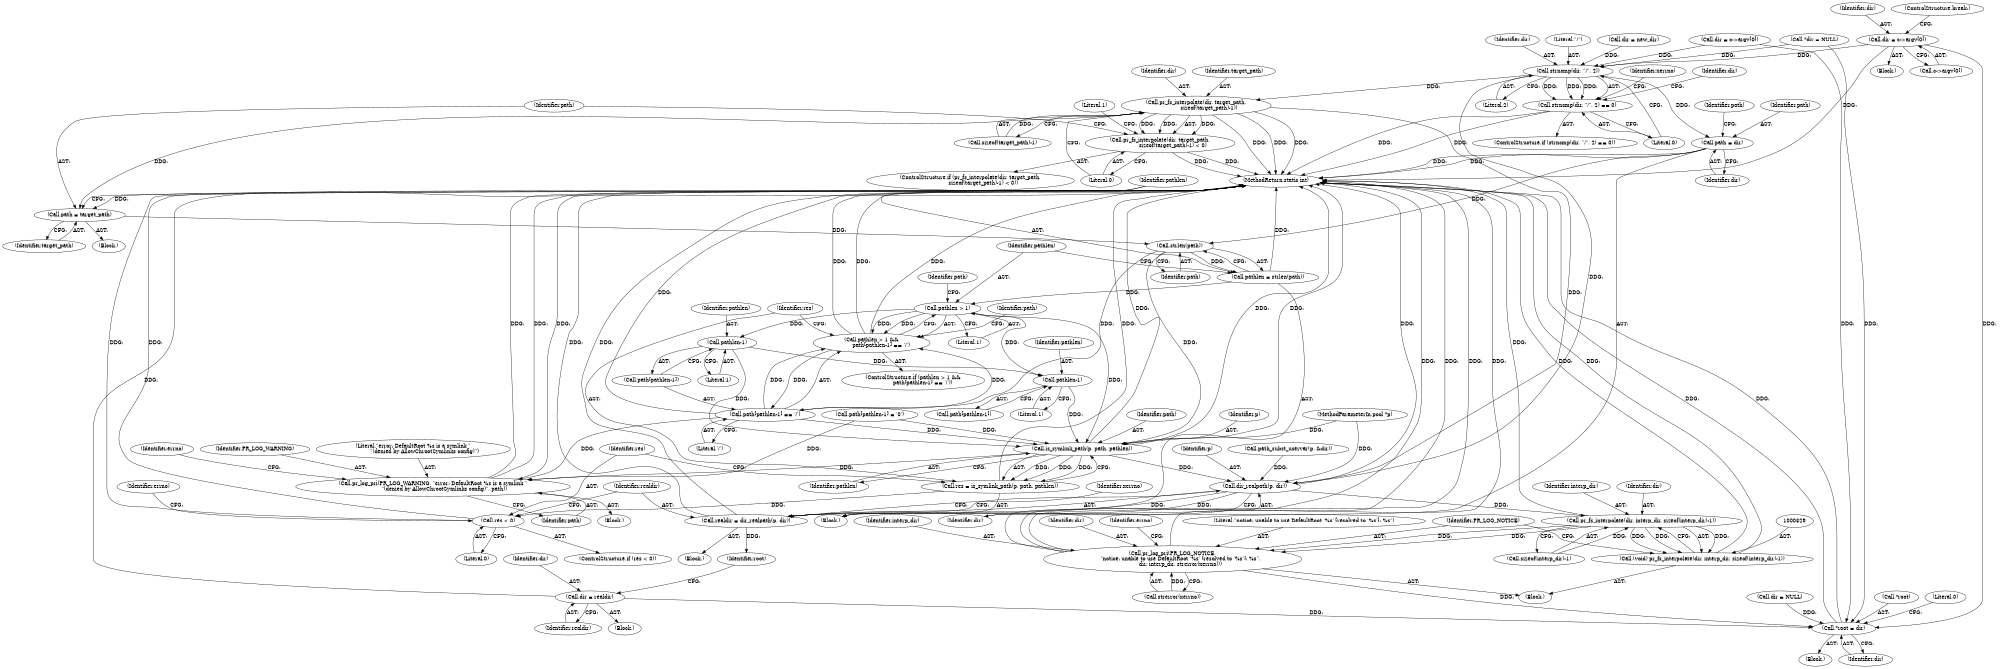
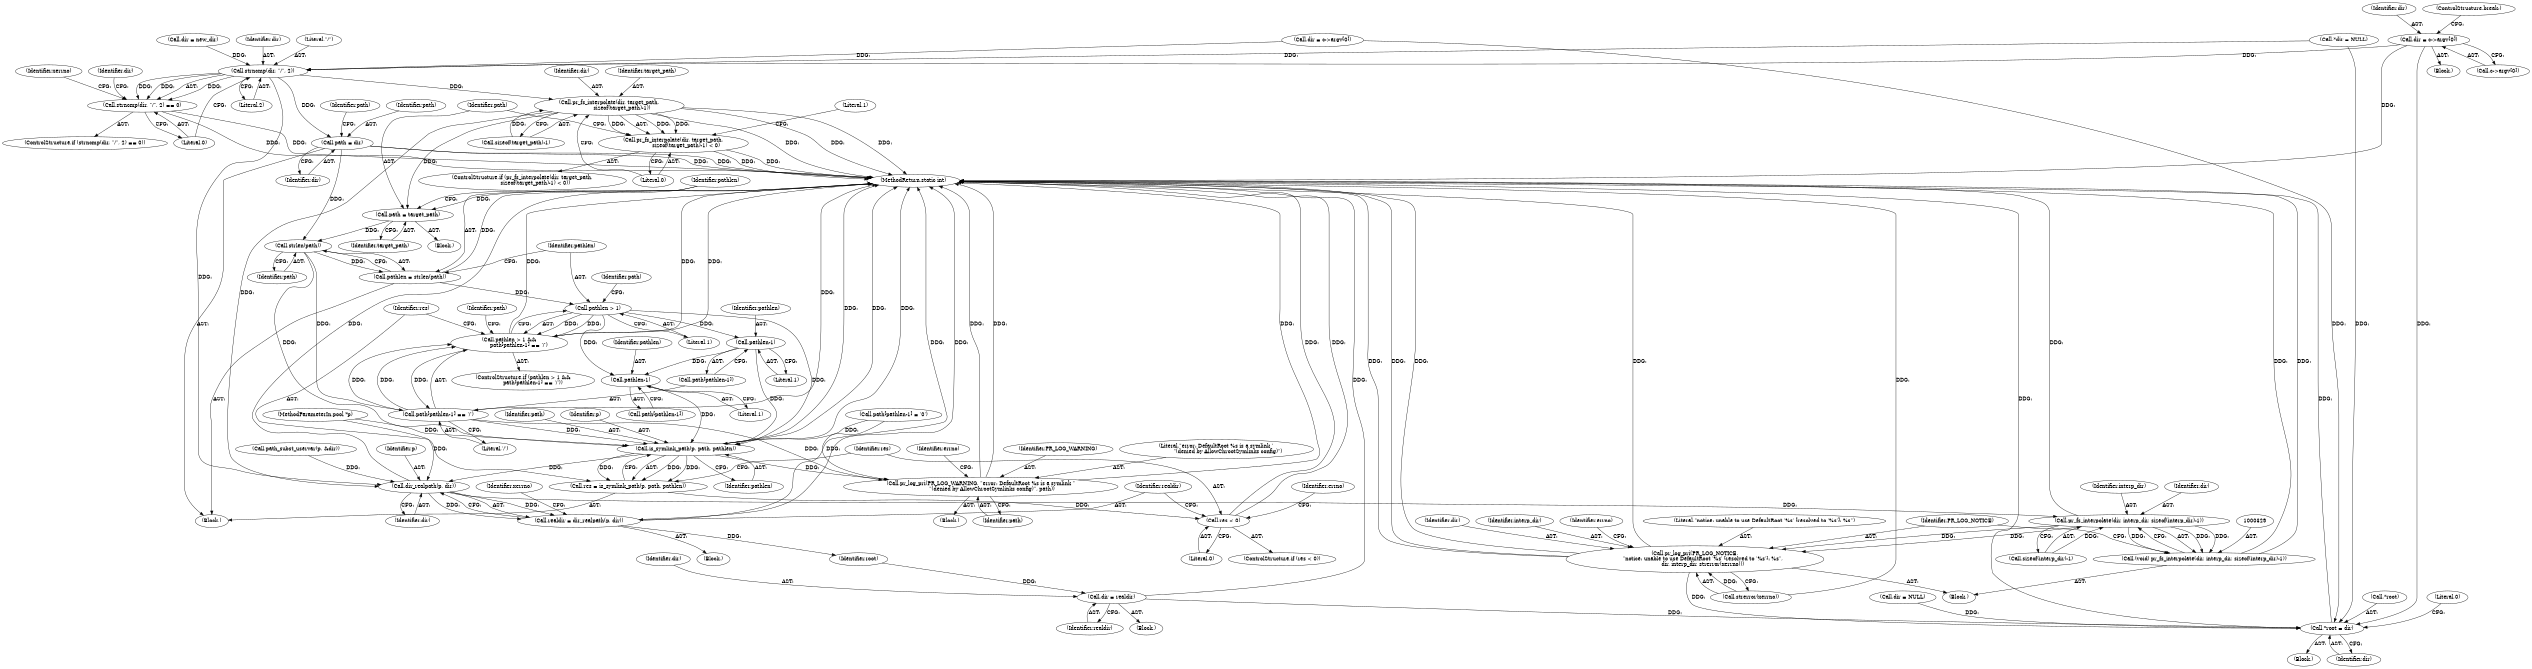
(1121, 322) -> (1662, 195)
(695, 582) -> (1030, 582)
